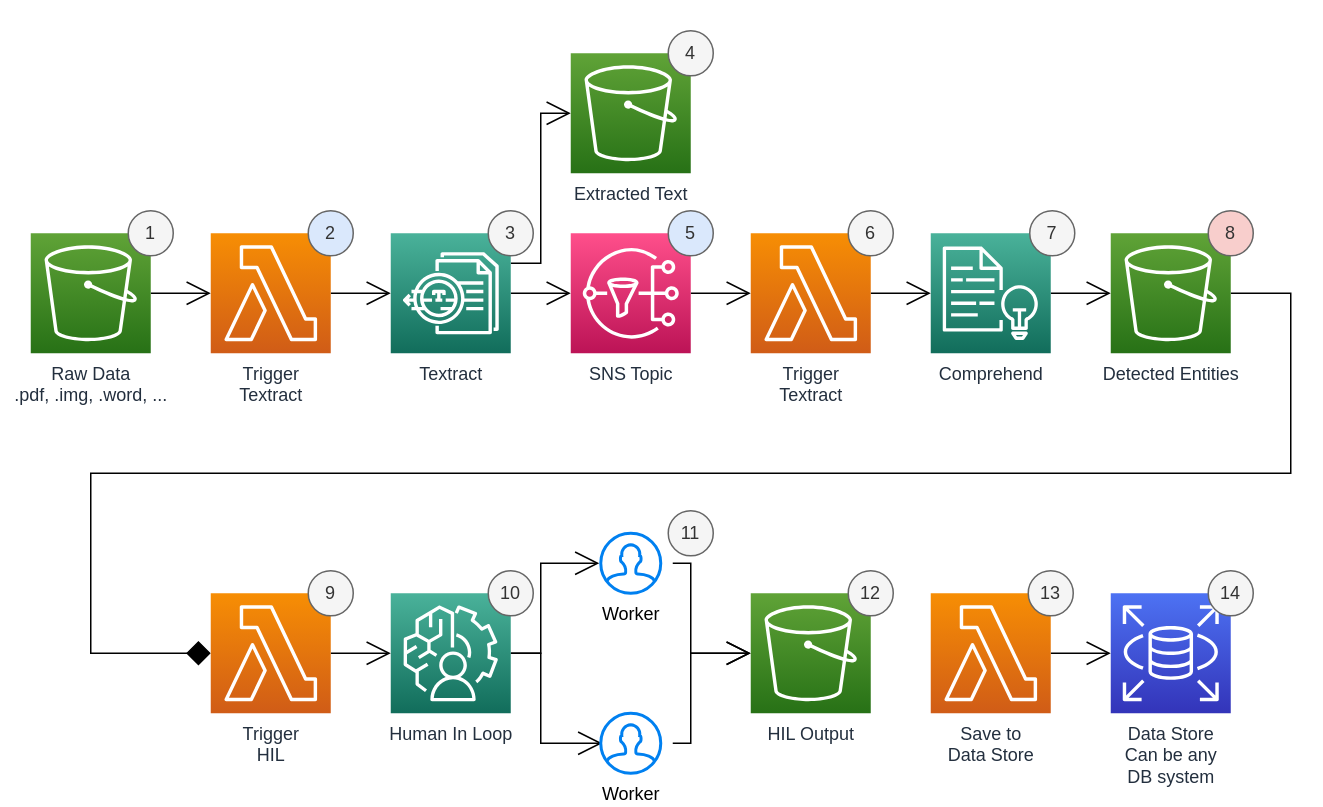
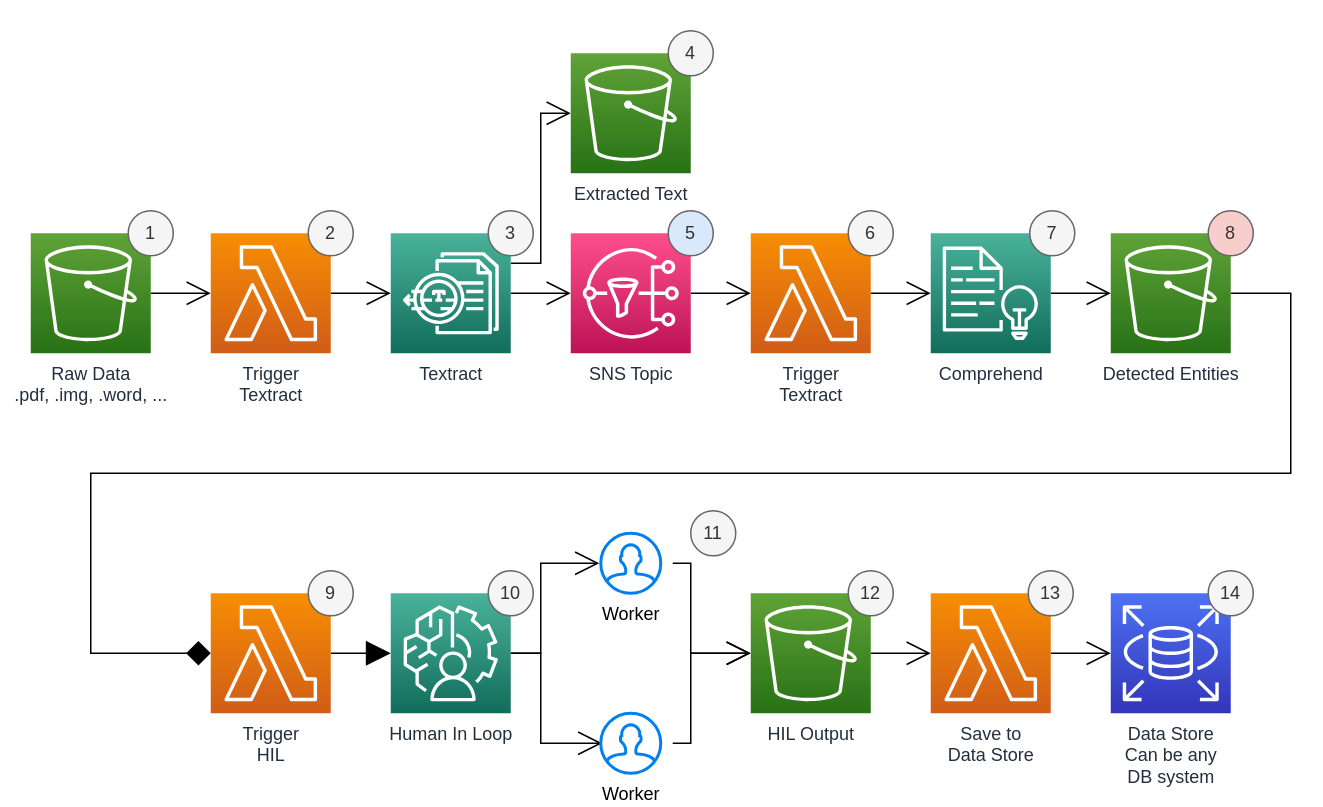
(331, 233) -> (331, 233)
(691, 533) -> (713, 533)
(375, 653) -> (366, 653)
none -> (899, 653)
